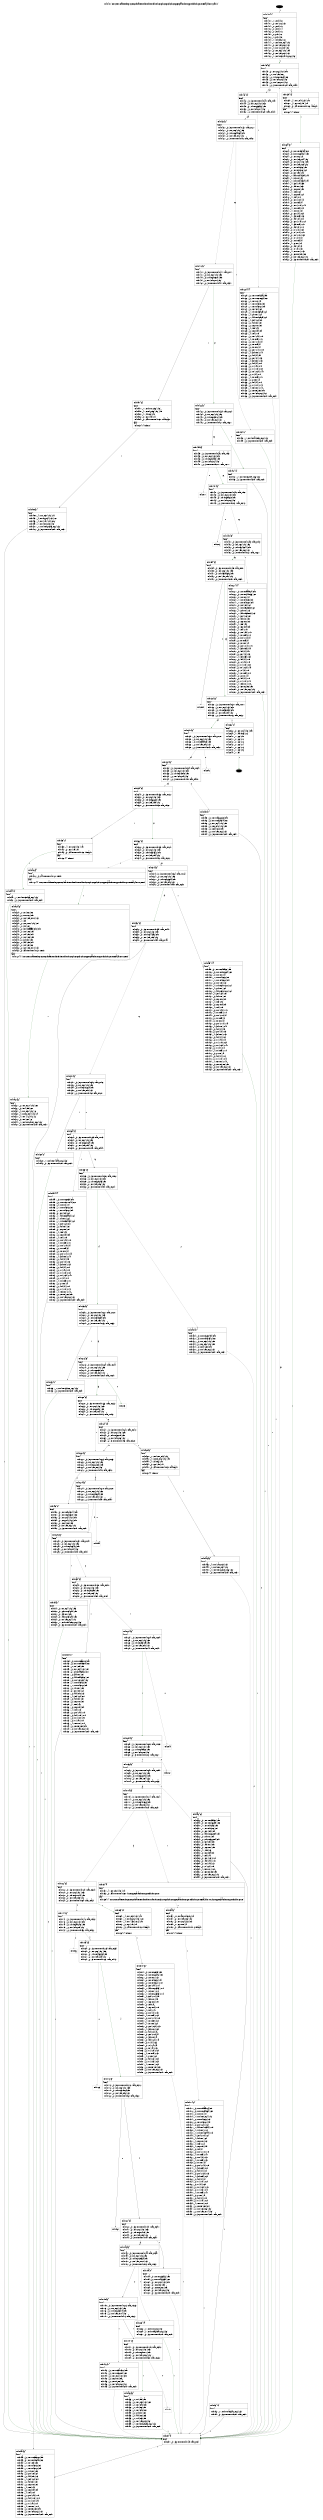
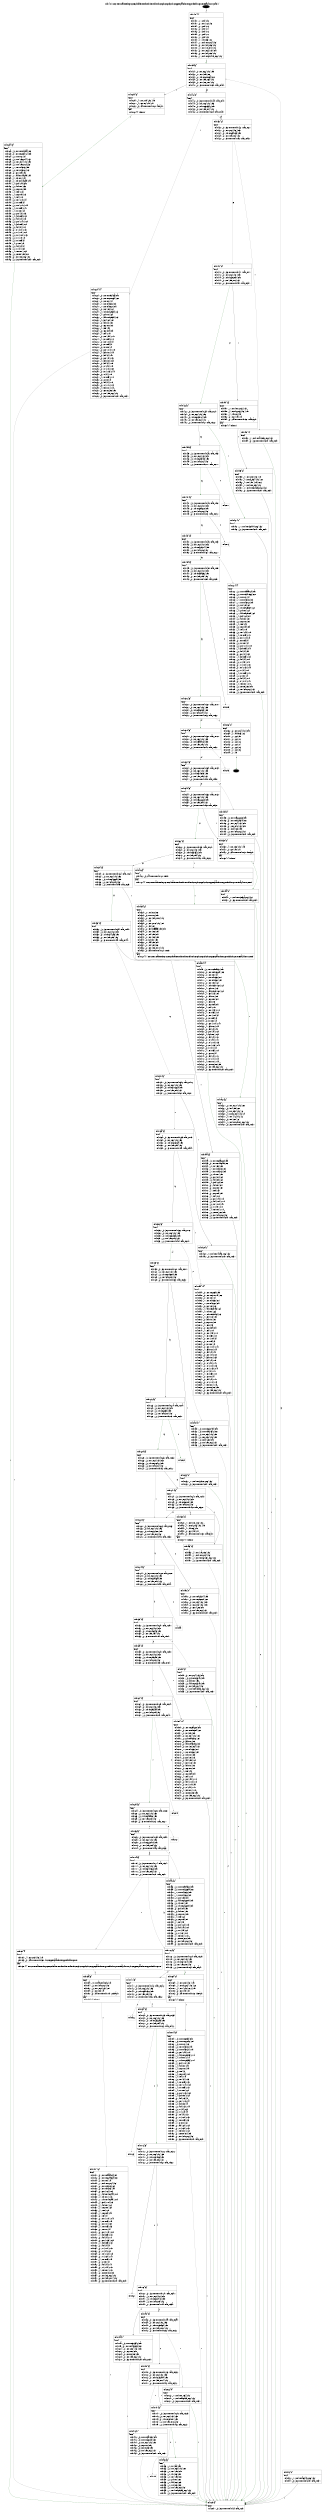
(191, 1516) -> (219, 1523)
(109, 2461) -> (238, 1861)
